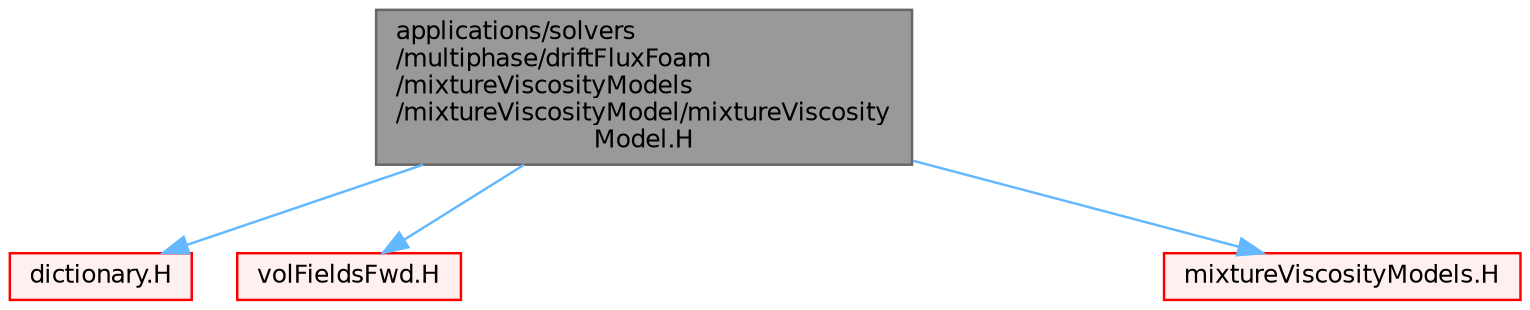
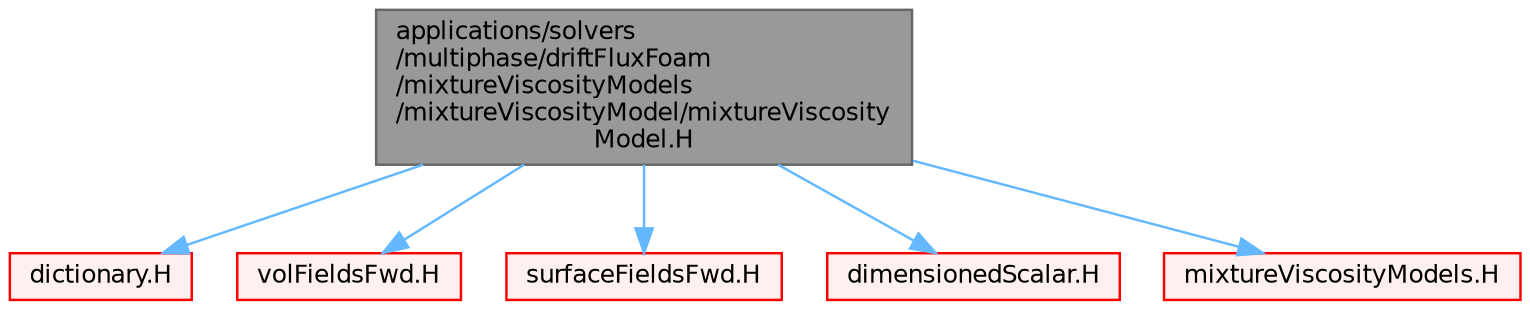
none -> (644, 277)
none -> (974, 277)
